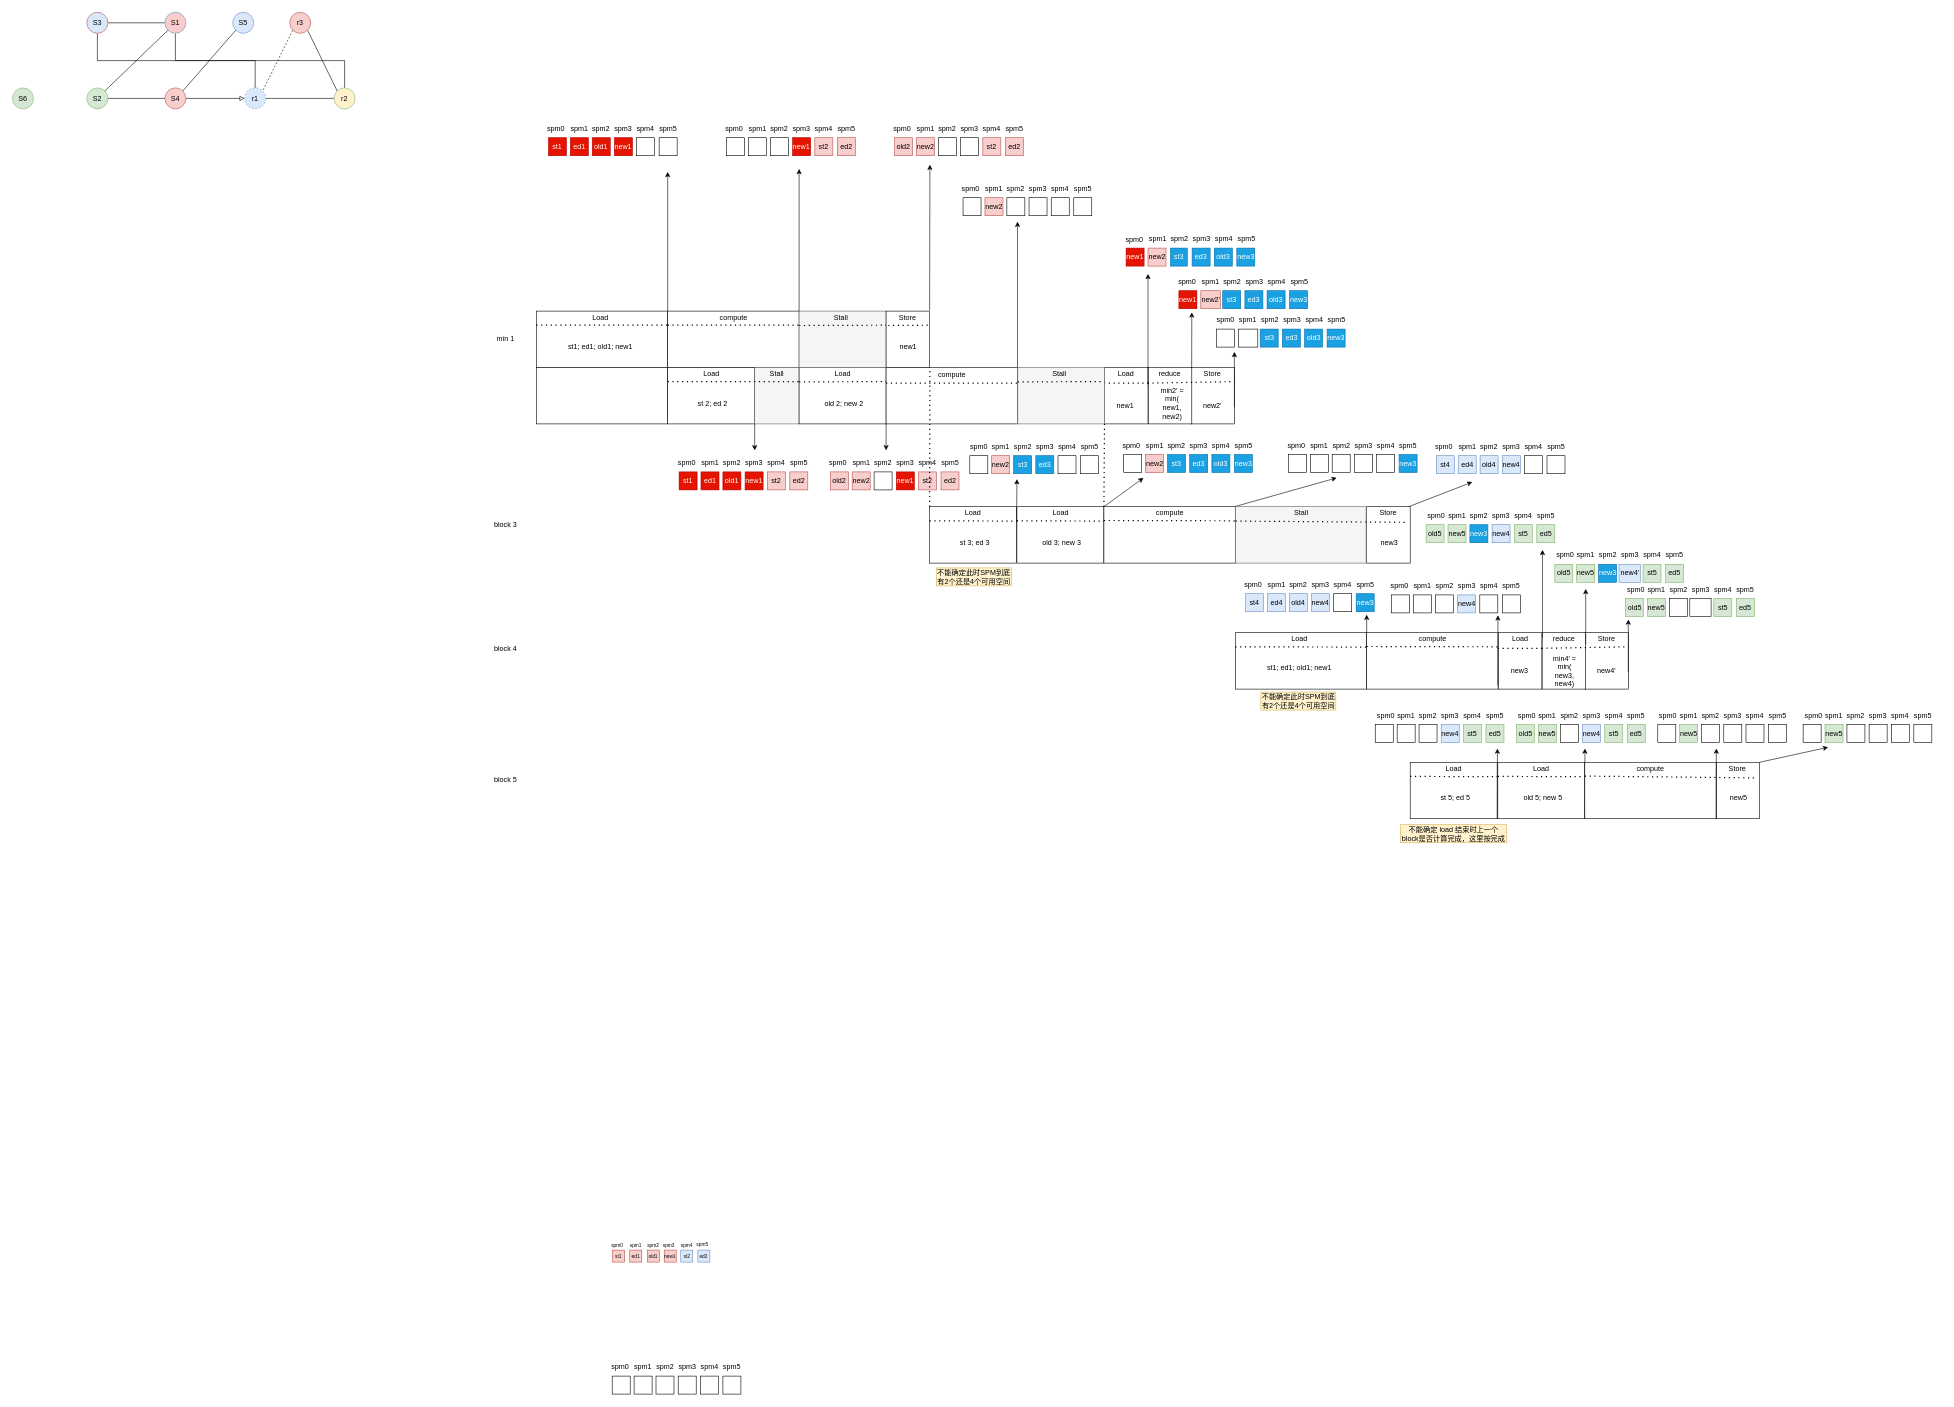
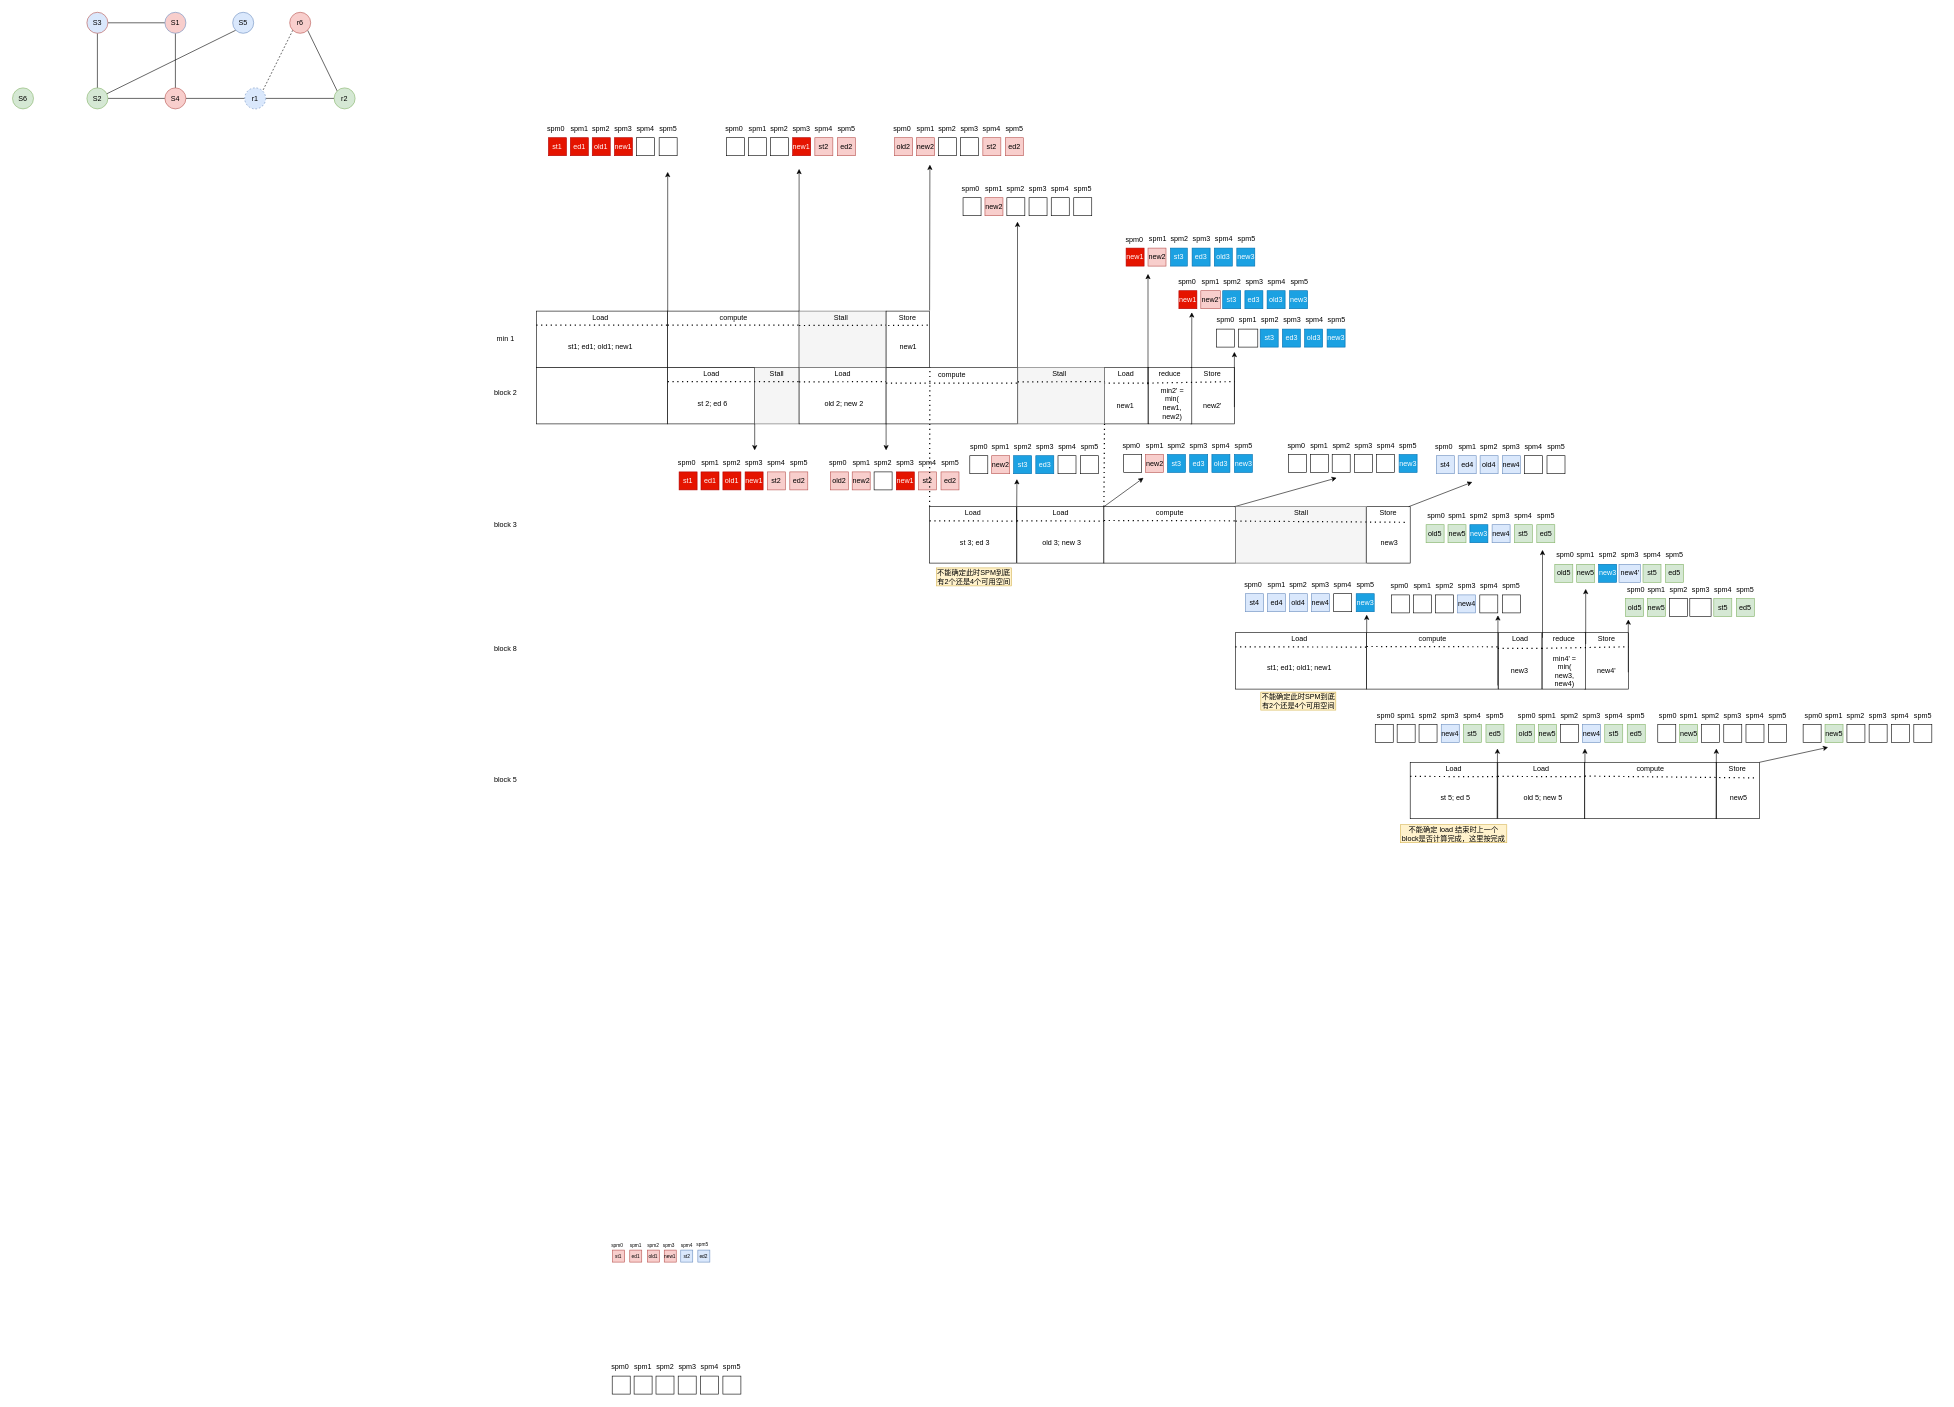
(300, 23) -> (300, 23)
(211, 58) -> (139, 78)
(314, 61) -> (97, 73)
(135, 62) -> none
(255, 75) -> (175, 72)
(238, 98) -> (240, 98)
(344, 98) -> (344, 98)
none -> (506, 393)
(713, 404) -> (713, 404)
(506, 649) -> (506, 649)
